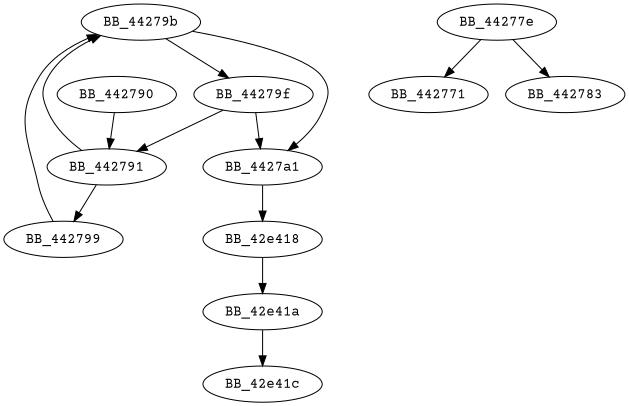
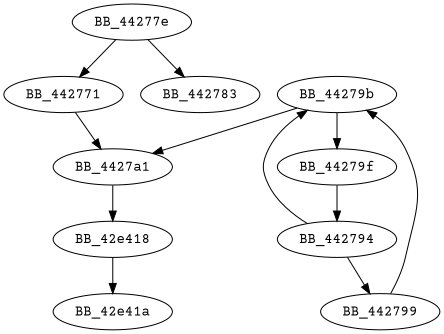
(117, 95) -> none
(257, 126) -> (85, 127)
(107, 167) -> (337, 239)
(263, 384) -> none
